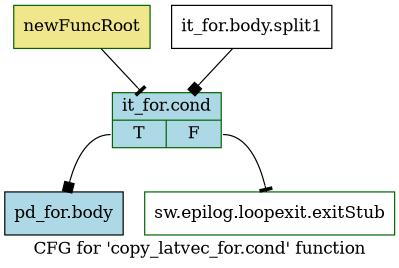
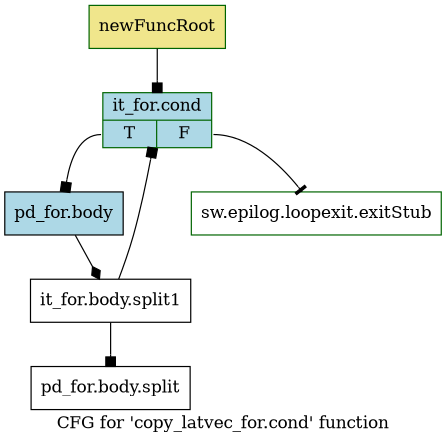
(119, 68) -> (157, 65)
none -> (84, 251)
none -> (111, 388)
